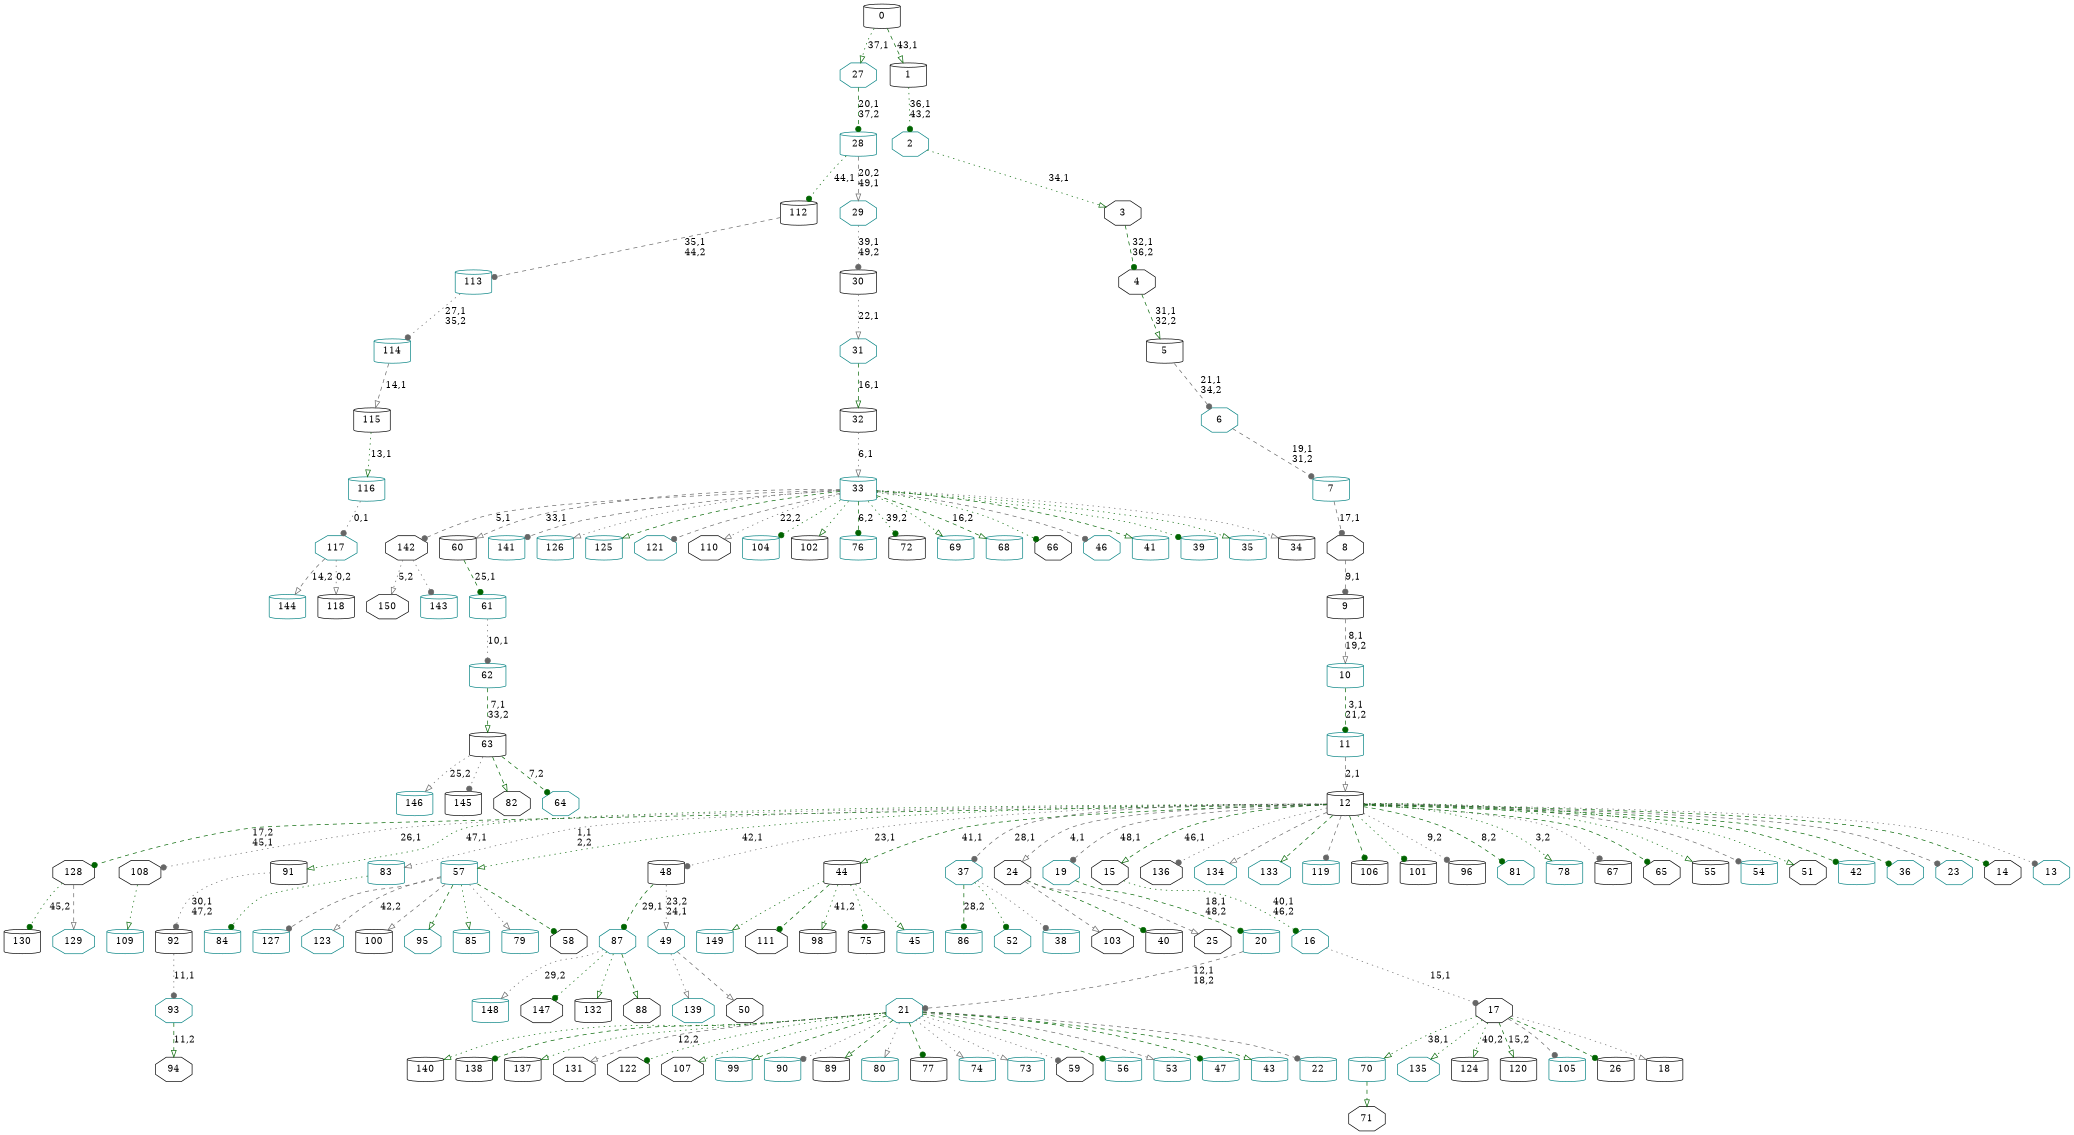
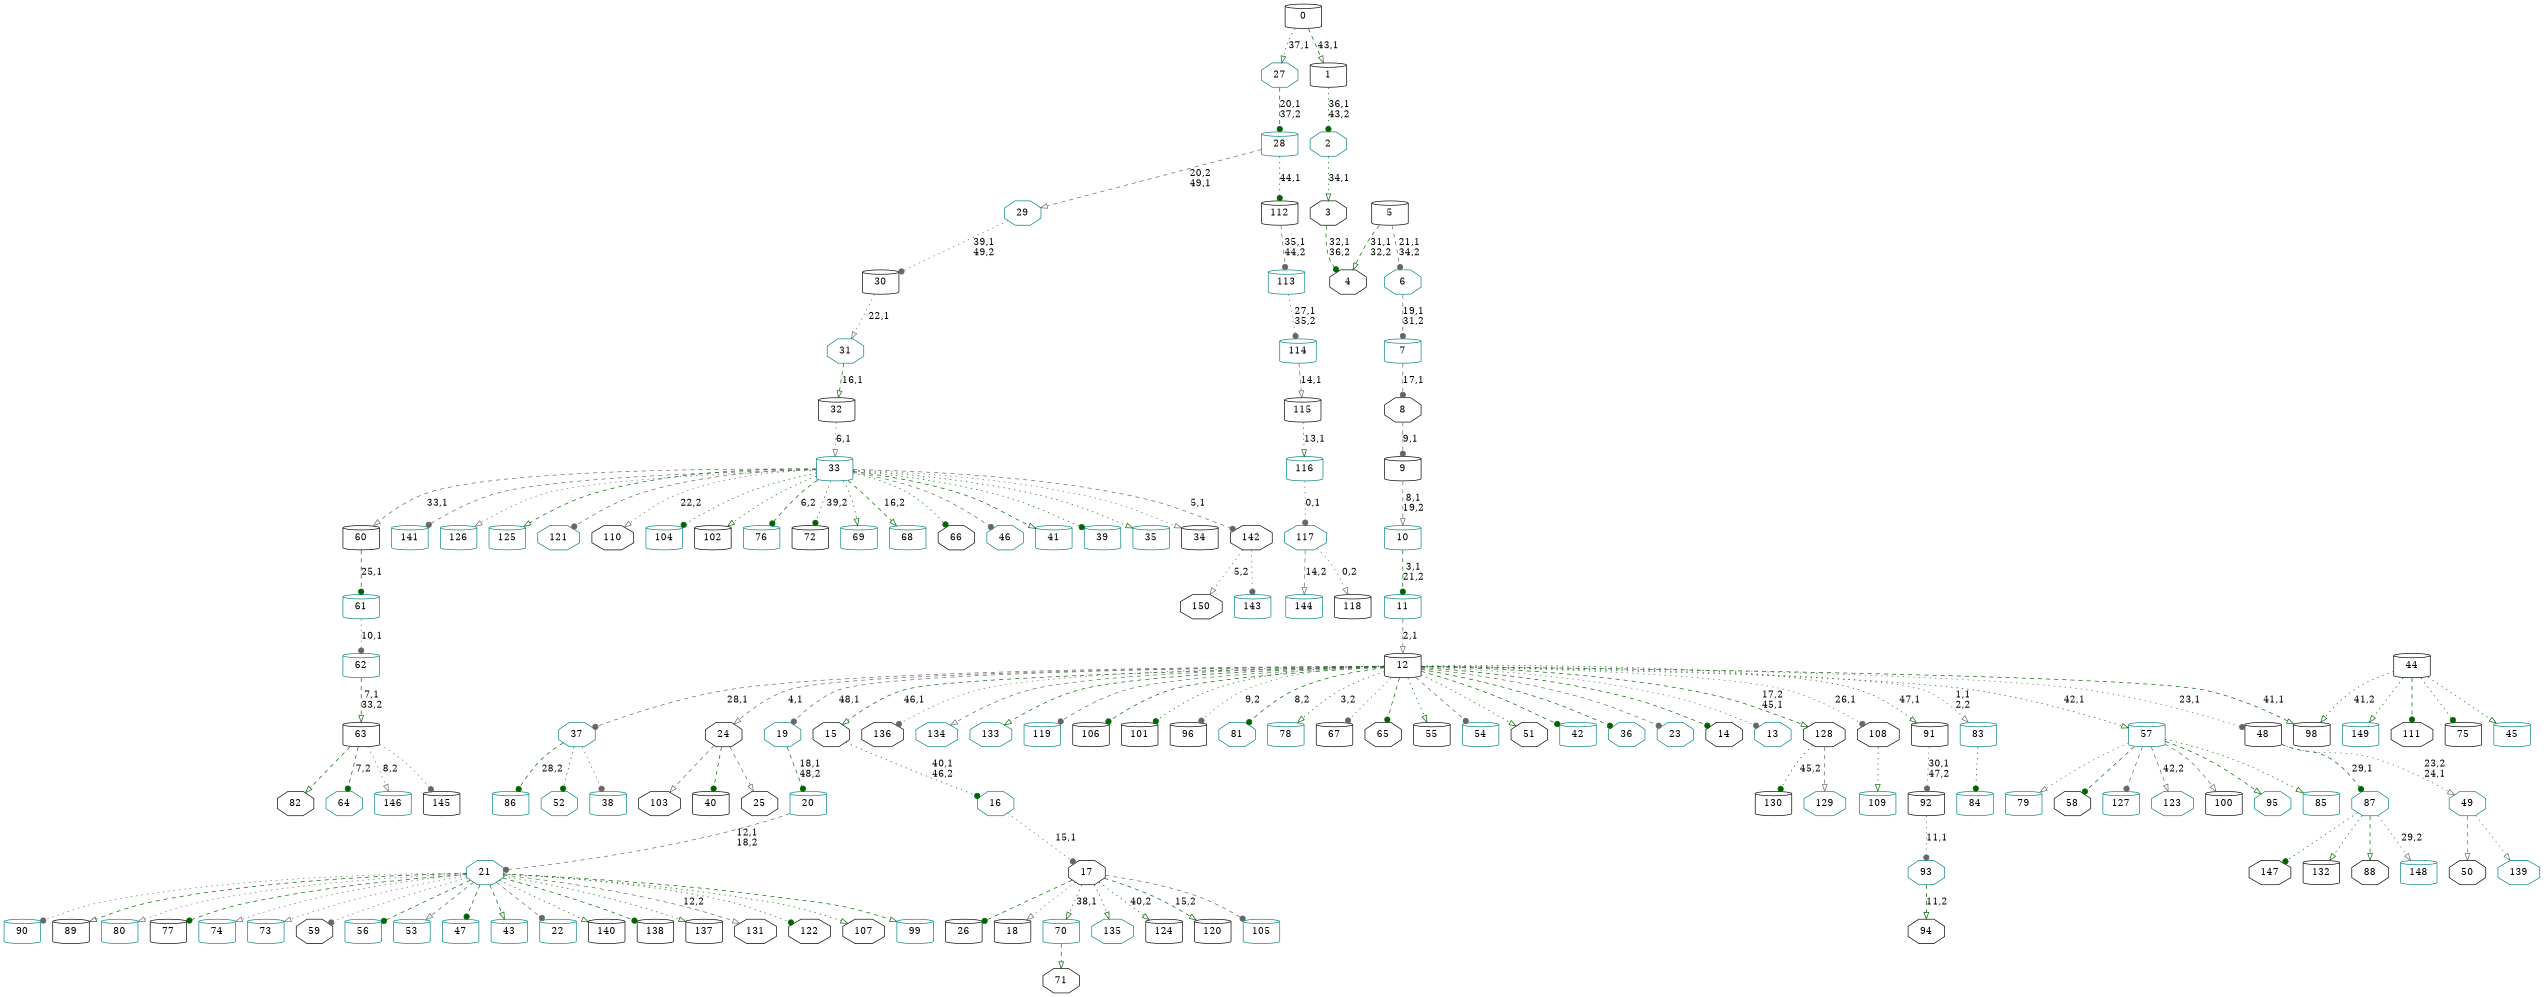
(1150, 313) -> (1366, 244)
(461, 774) -> (391, 769)
(1024, 820) -> (1988, 677)
(432, 821) -> (1614, 679)
